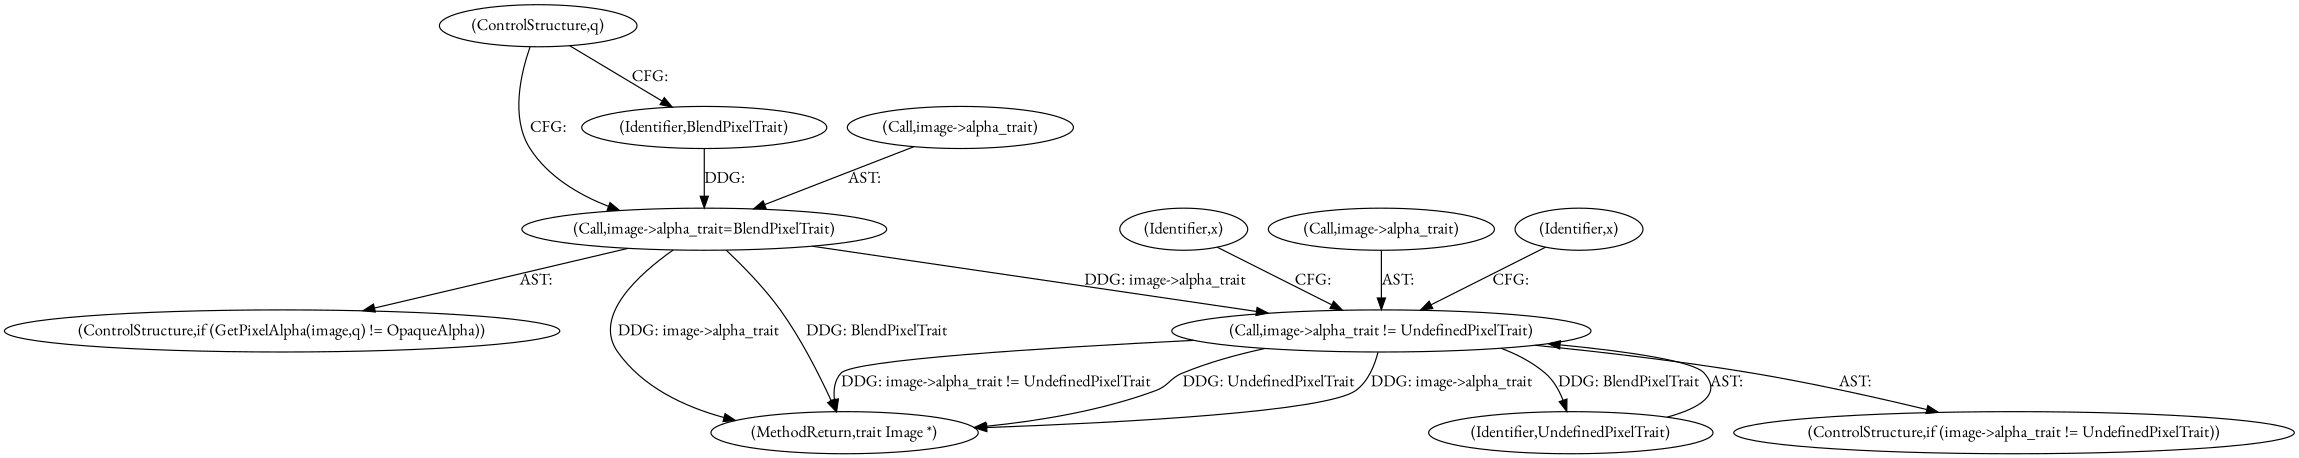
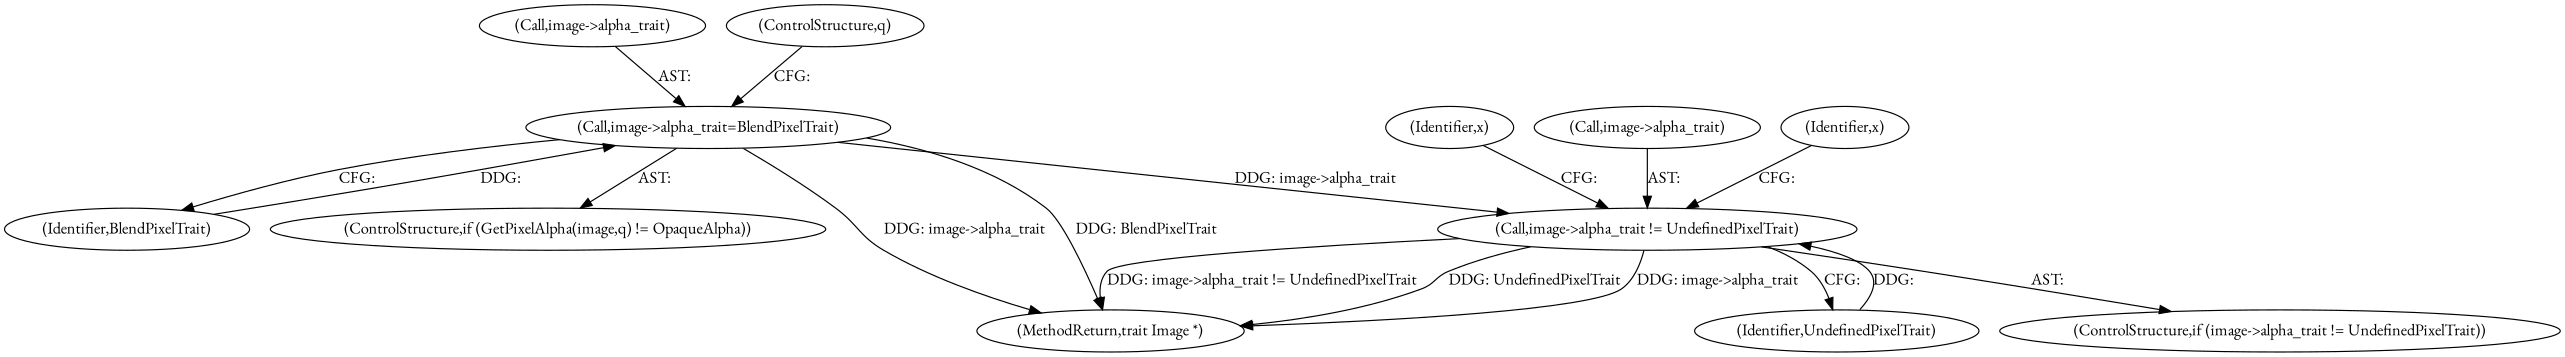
(616, 73) -> (374, 163)
(1629, 382) -> (1844, 280)
(1729, 382) -> (1896, 280)
